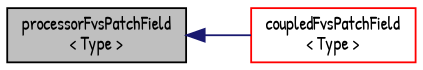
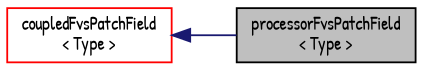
(228, 35) -> (213, 35)
